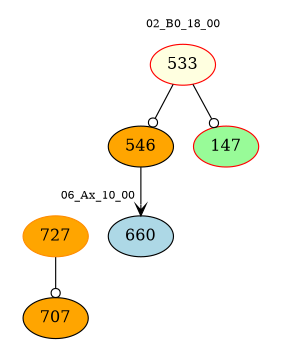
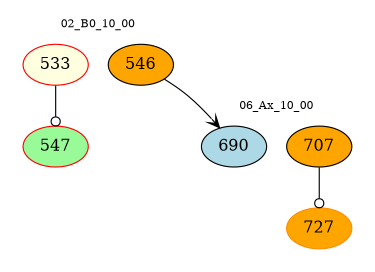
(183, 24) -> (98, 24)
(164, 101) -> none
(226, 147) -> (56, 147)
(141, 236) -> (234, 147)
(56, 273) -> (319, 183)
